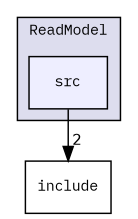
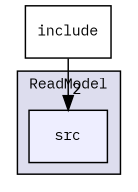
(68, 130) -> (68, 80)
